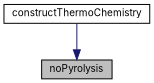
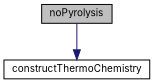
(77, 37) -> (77, 37)
